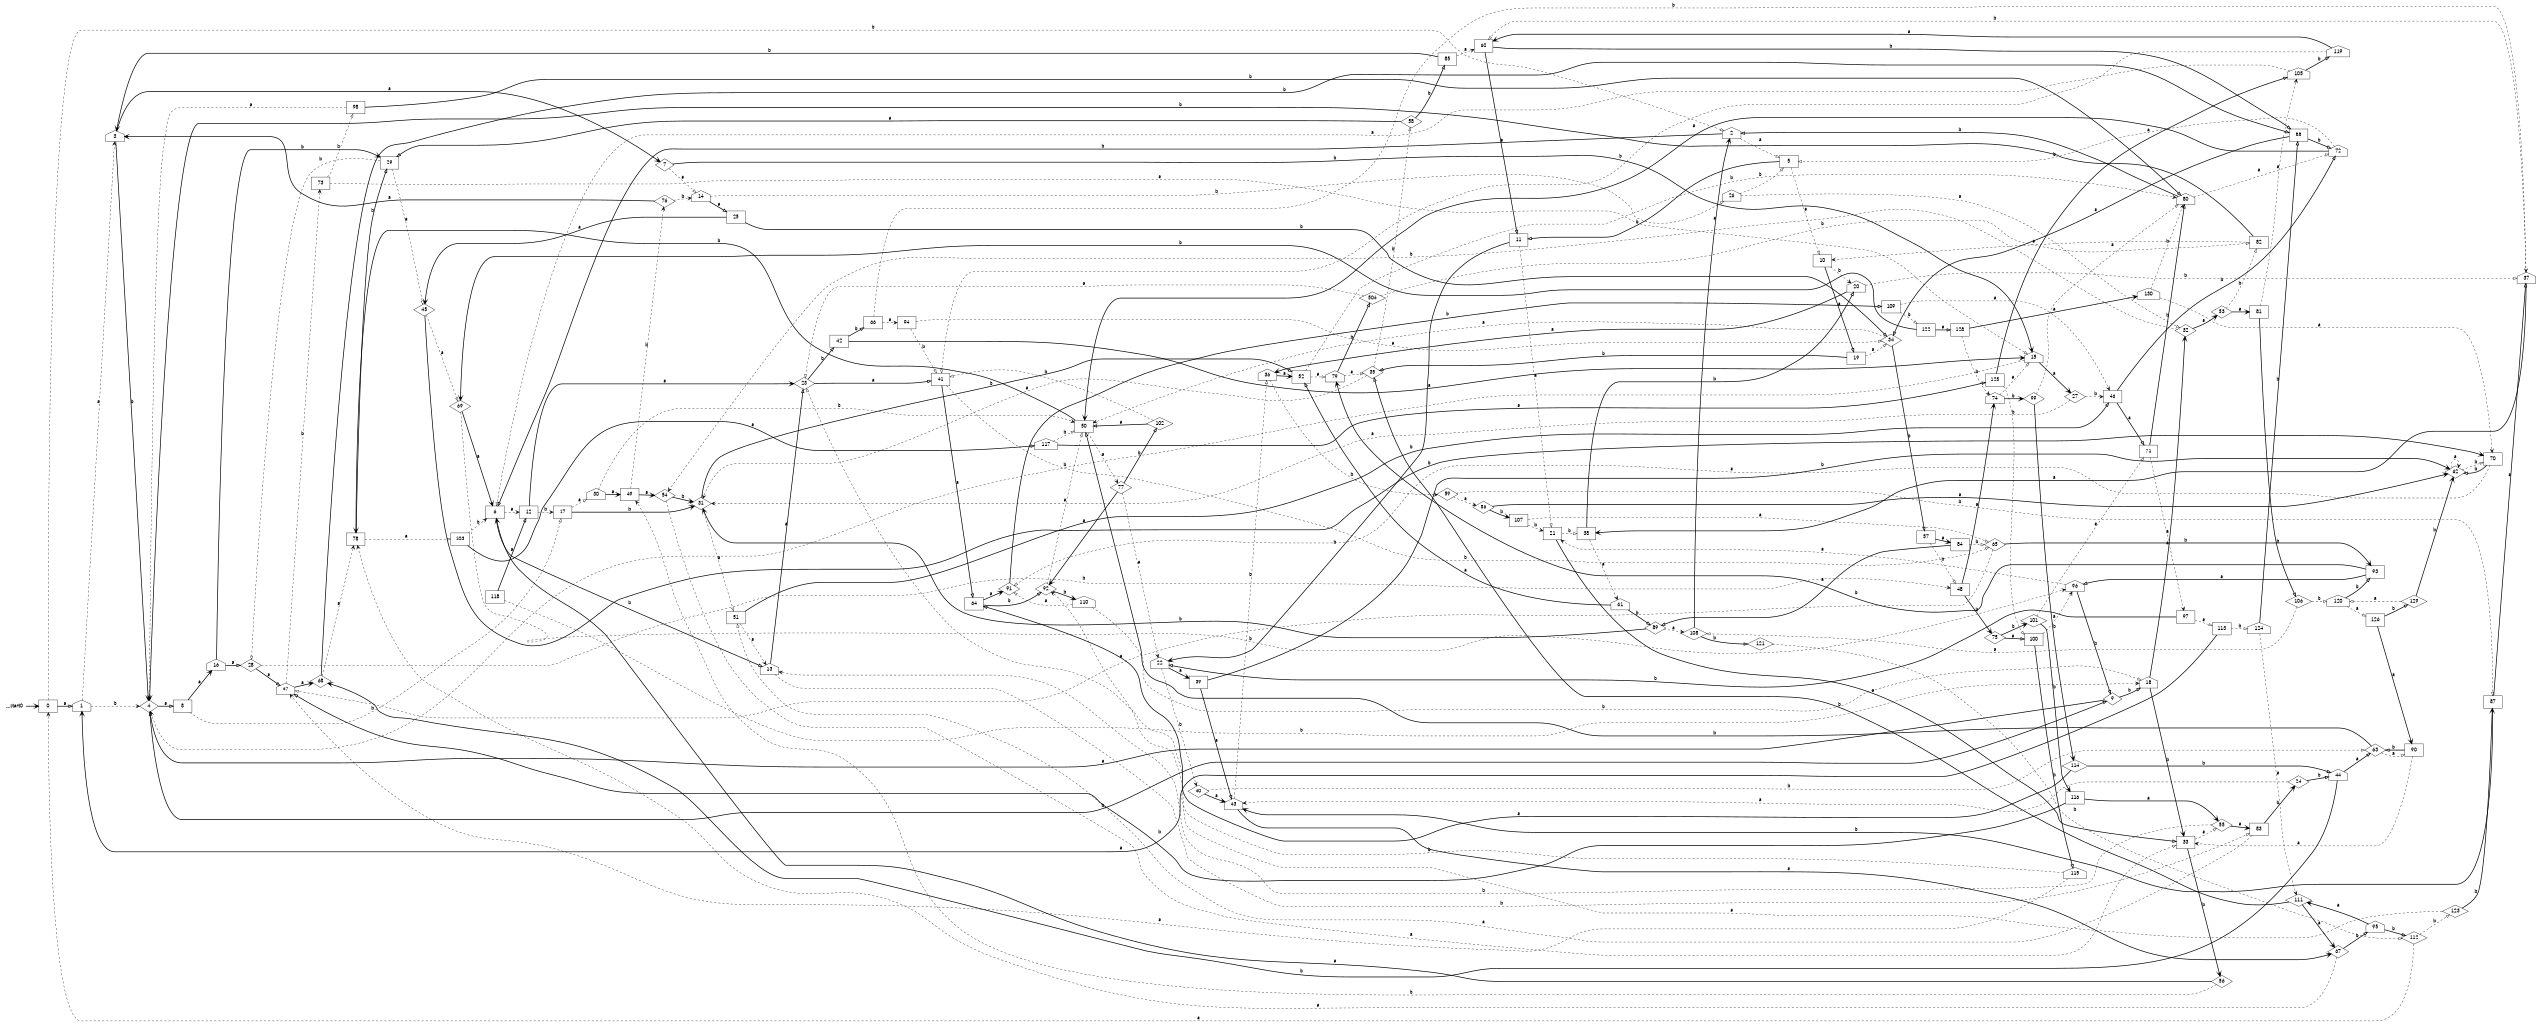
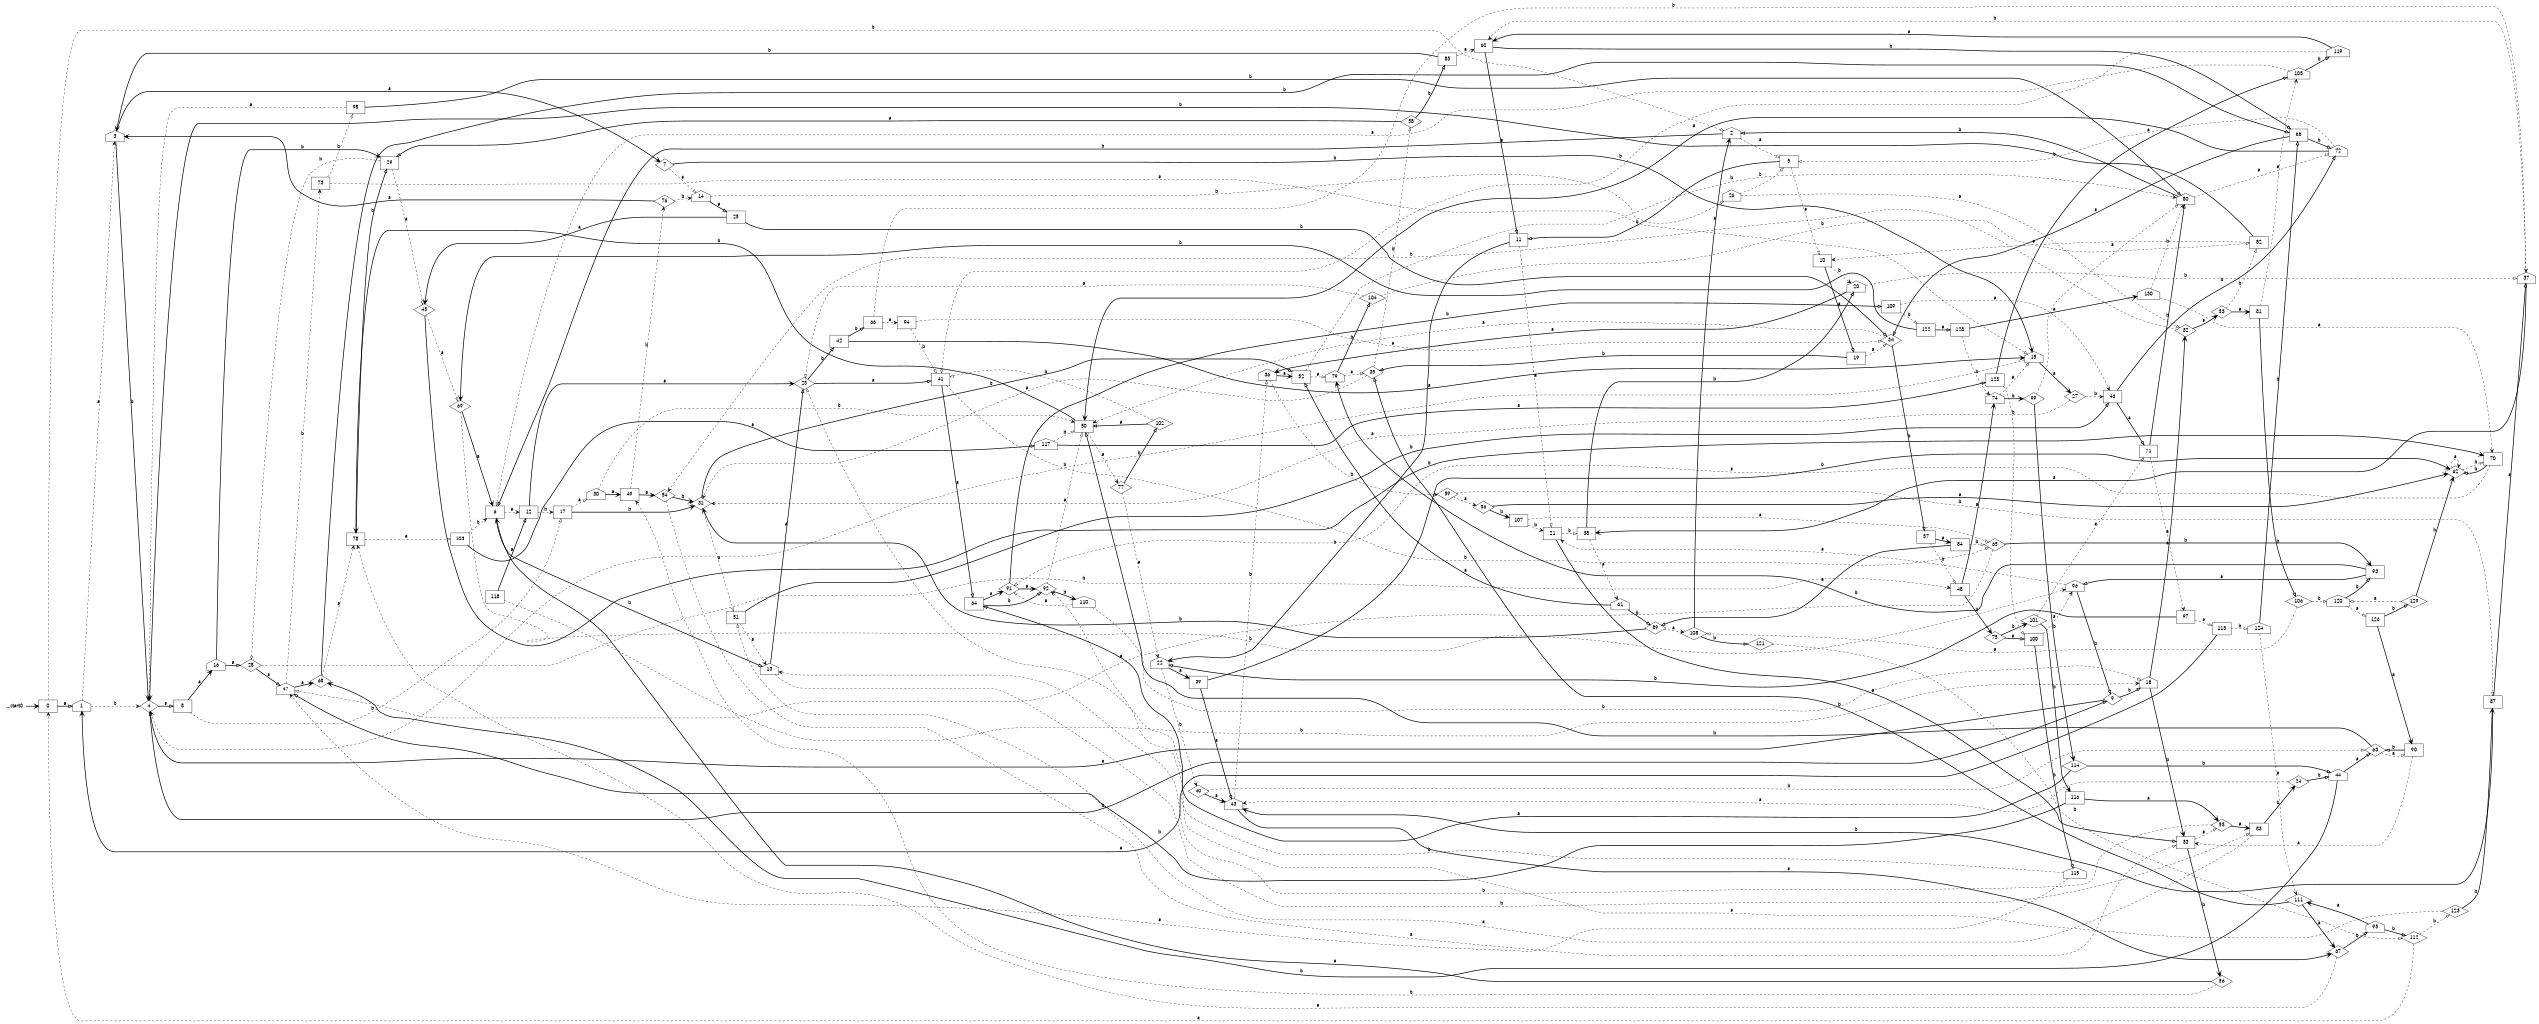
(2118, 21) -> (2118, 21)
(1372, 298) -> (1372, 298)
(1084, 537) -> (1026, 589)
